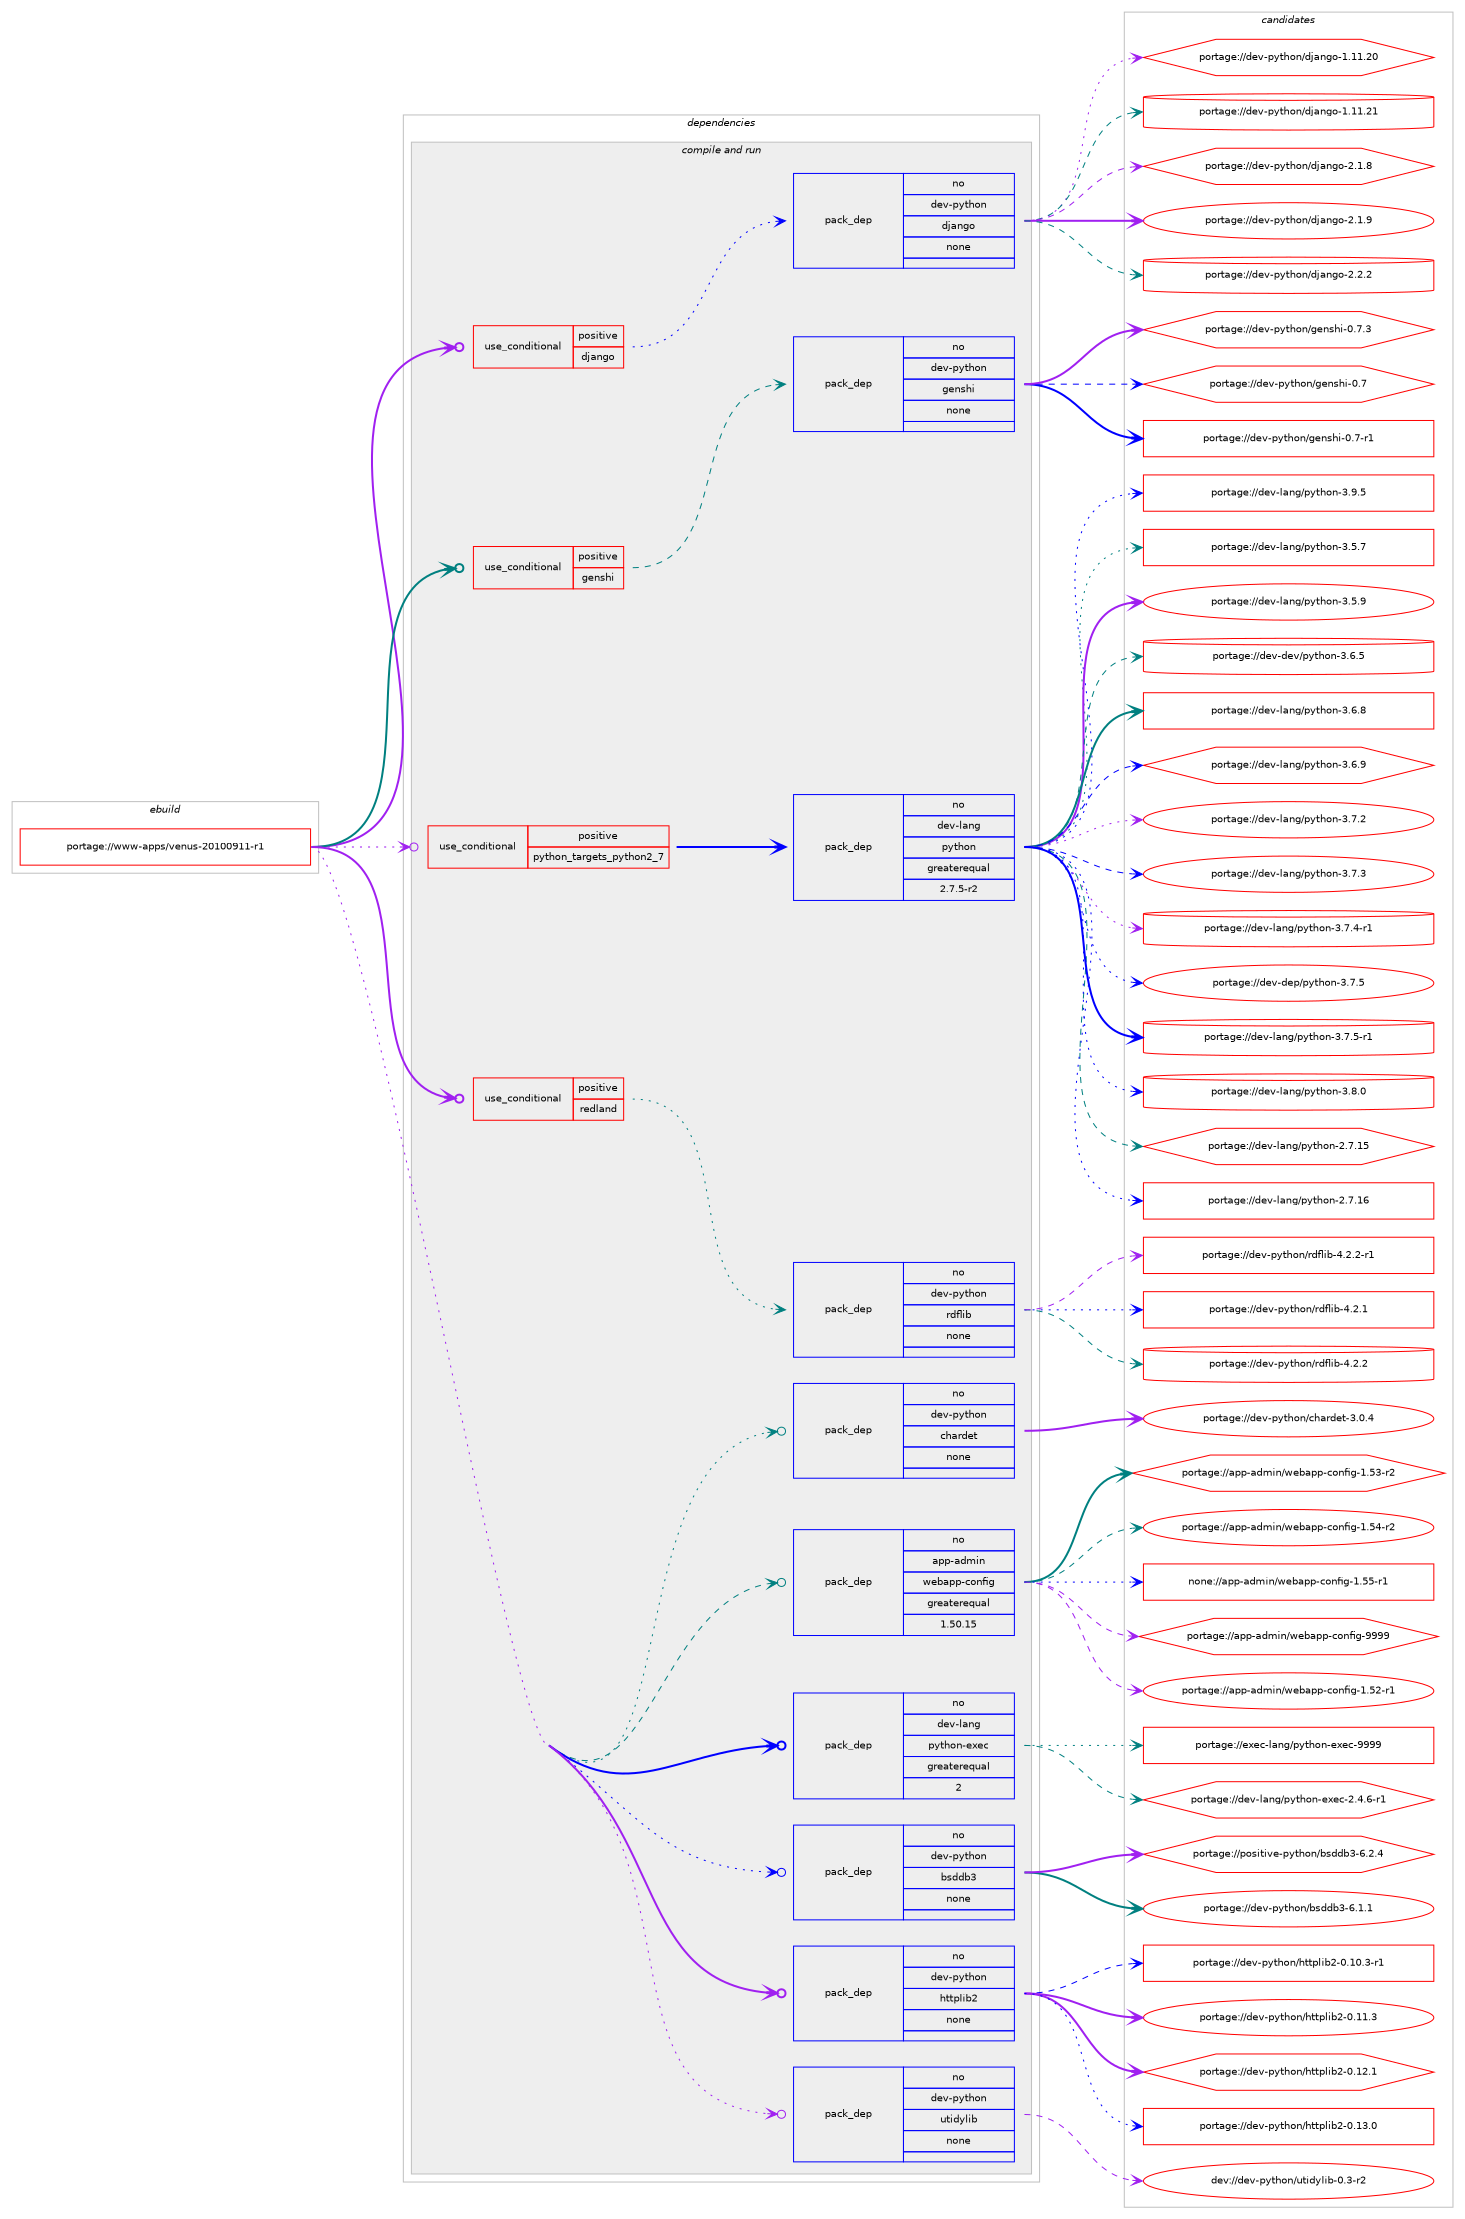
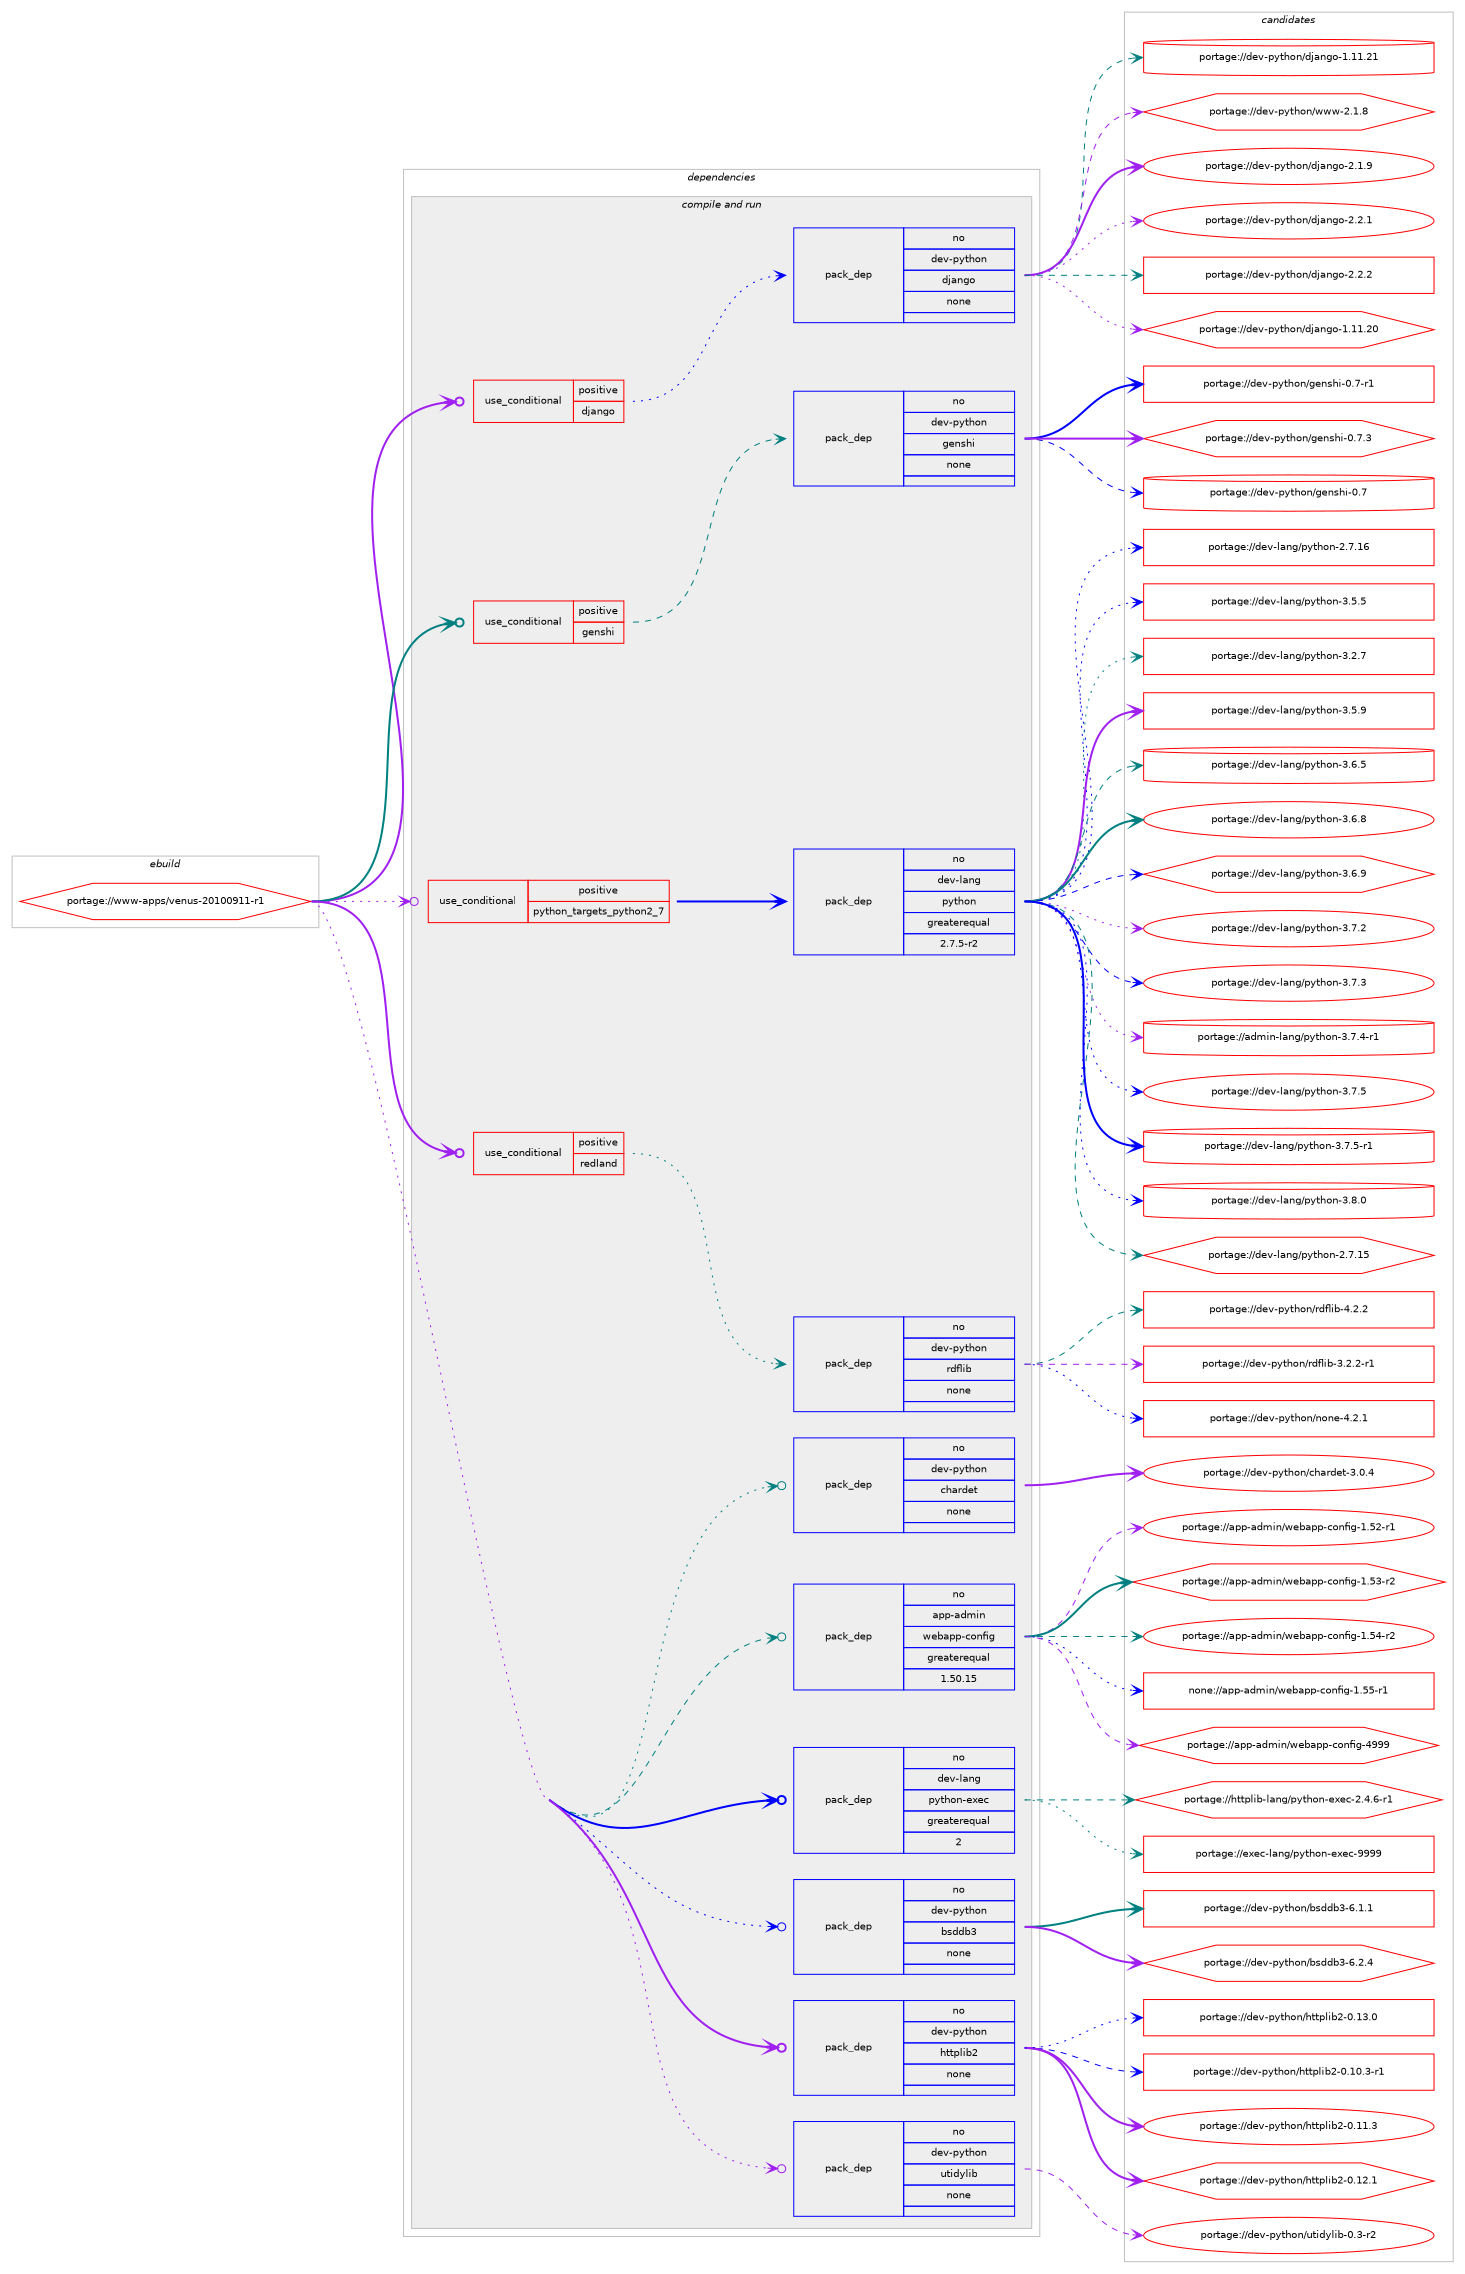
(1289, 166) -> (1289, 112)
none -> (1289, 221)
(1289, 275) -> (1289, 275)
(1289, 384) -> (1289, 493)
(1289, 493) -> (1289, 602)
(1289, 548) -> (1289, 656)
(1289, 602) -> (1289, 711)
(1289, 656) -> (1289, 765)
(1289, 711) -> (1289, 820)
(165, 847) -> (165, 901)
(1289, 929) -> (1289, 1038)
(1289, 983) -> (1289, 1092)
(1289, 1255) -> (1289, 1364)
(1289, 1310) -> (1289, 1419)
(1289, 1364) -> (1289, 1310)
(1289, 1637) -> (1289, 1745)
(1289, 1800) -> (1289, 1800)
(1289, 1854) -> (1289, 1963)
(1289, 1909) -> (1289, 1909)
(1289, 2181) -> (1289, 2235)
